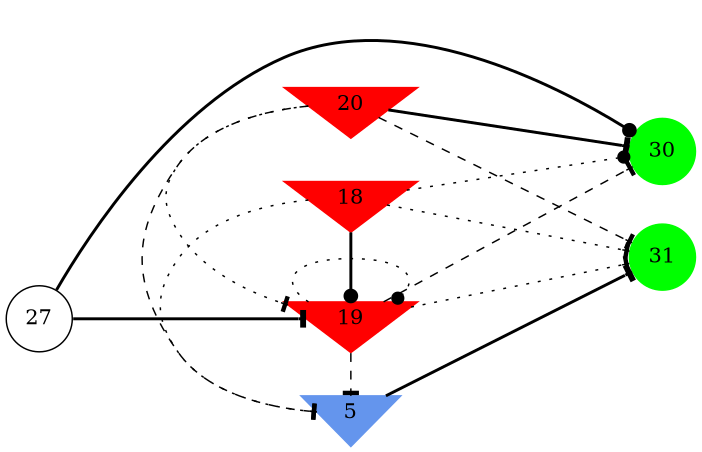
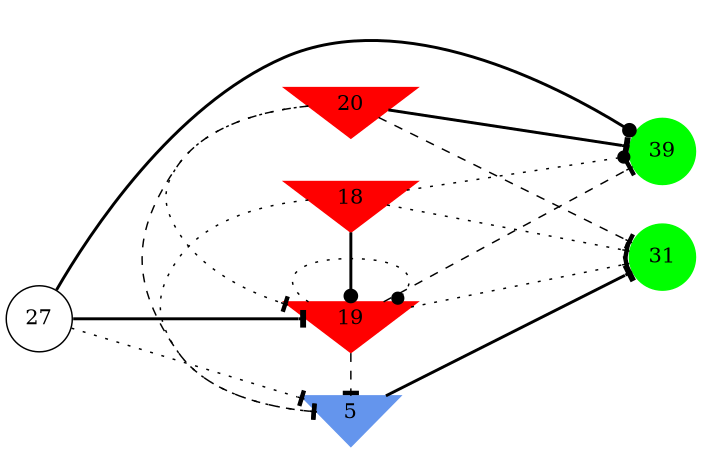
(662, 151) -> (662, 151)
none -> (167, 357)
